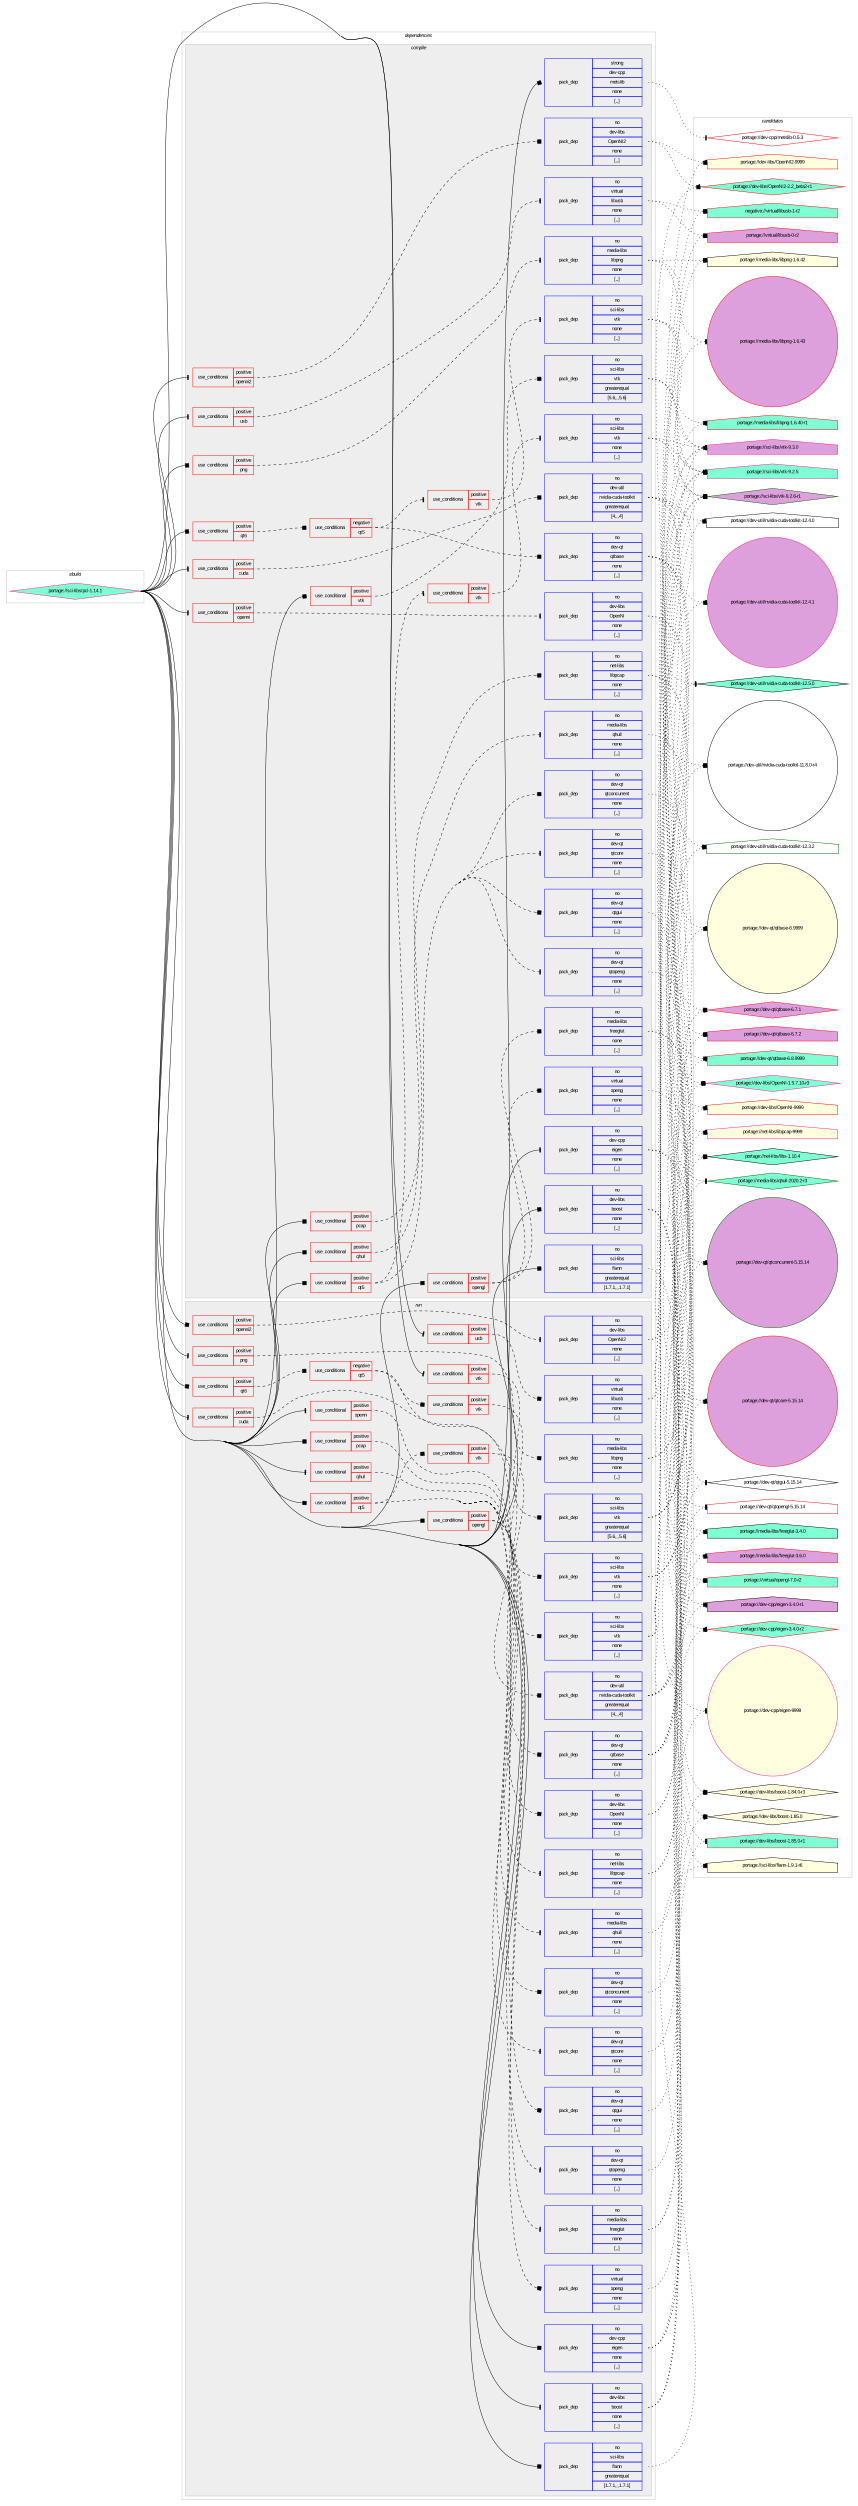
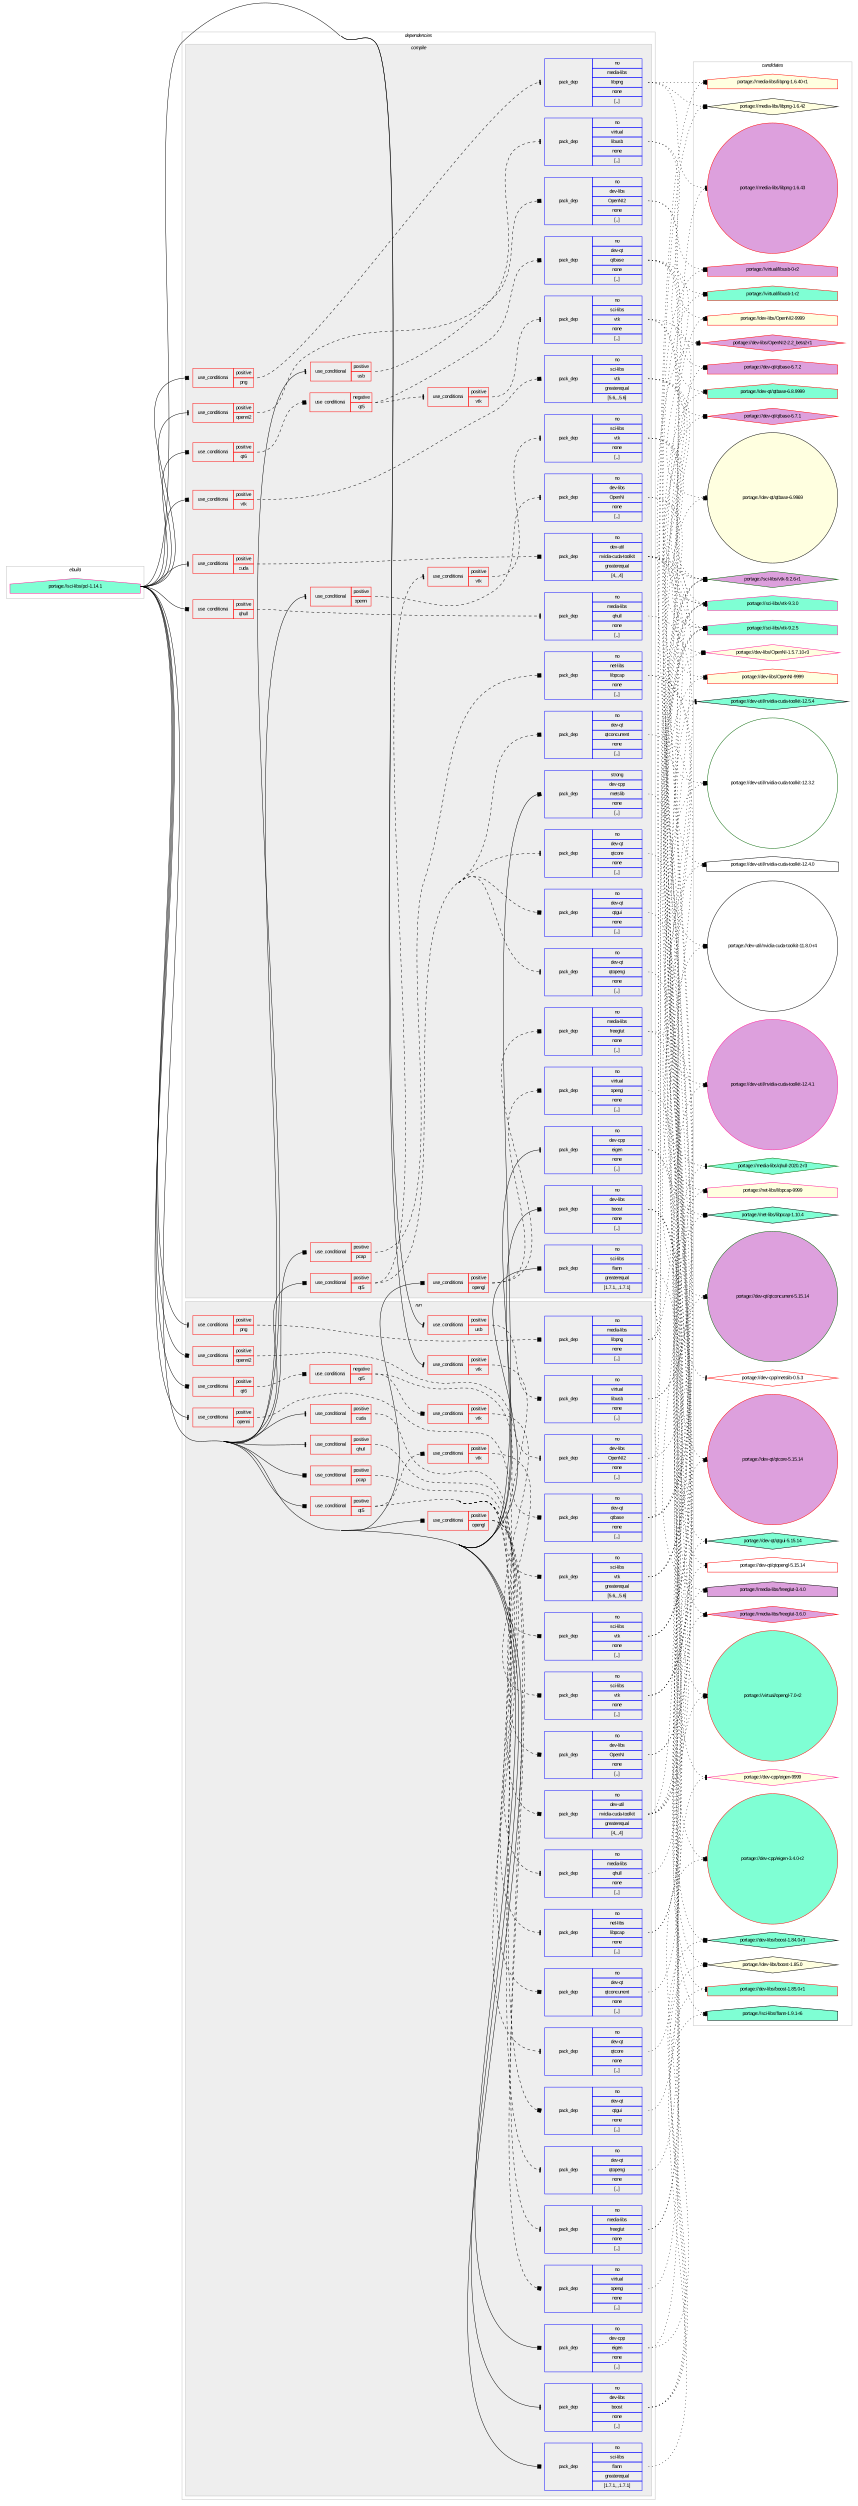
(773, 187) -> (773, 343)
(773, 211) -> (773, 294)
(773, 260) -> (773, 107)
(773, 423) -> (773, 82)
(773, 448) -> (773, 604)
(75, 591) -> (75, 587)
(773, 684) -> (773, 702)
(773, 847) -> (773, 783)
(773, 928) -> (773, 498)
(773, 1083) -> (773, 653)
(773, 1157) -> (773, 1215)
(773, 1483) -> (773, 1541)
(773, 1532) -> (773, 1590)
(773, 1556) -> (773, 1614)
(773, 1580) -> (773, 1696)
(773, 1605) -> none
(773, 1629) -> (773, 1859)
(773, 1711) -> (773, 1777)
(773, 1792) -> (773, 1940)
(773, 1866) -> (773, 2014)
